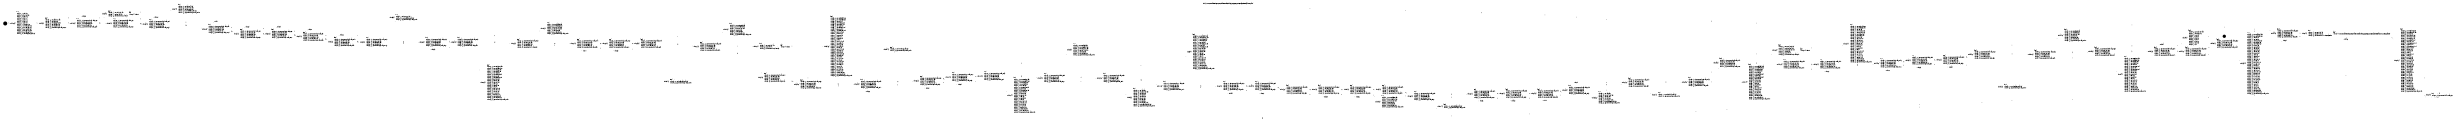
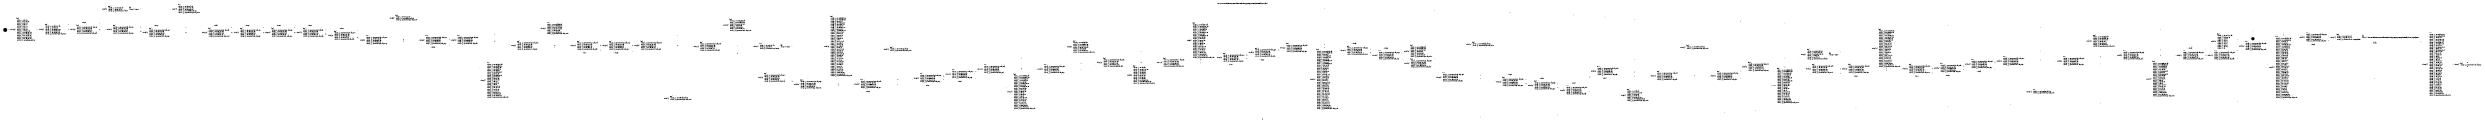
none -> (1324, 80)
